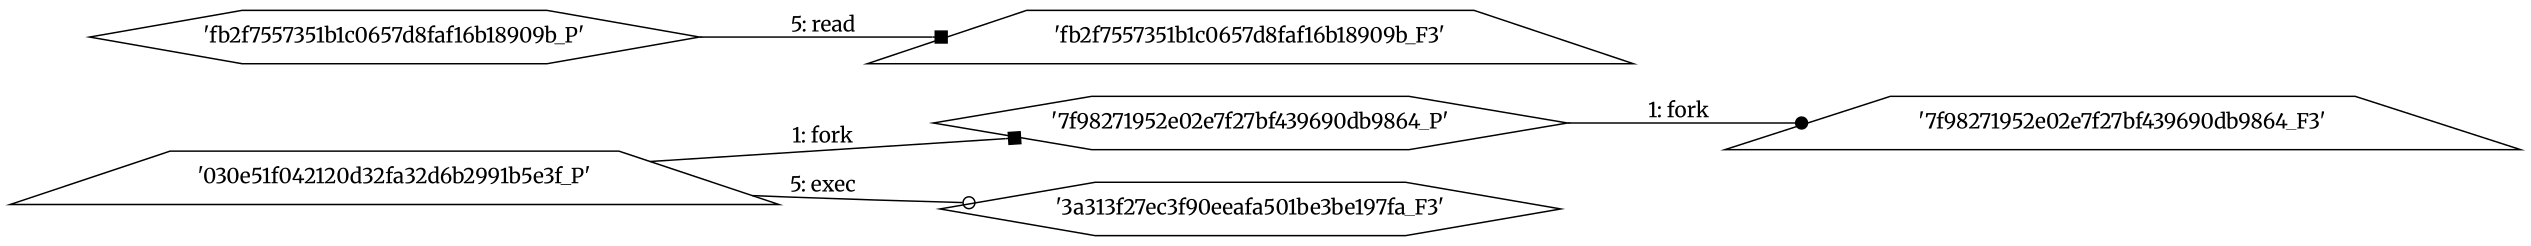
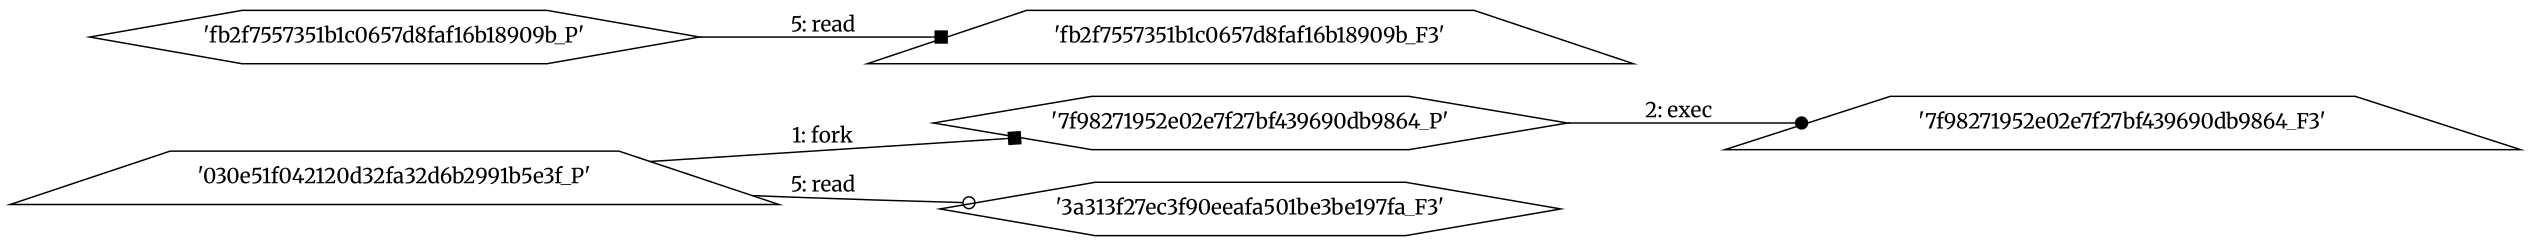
(1679, 112) -> (1679, 112)
(823, 186) -> (823, 186)
